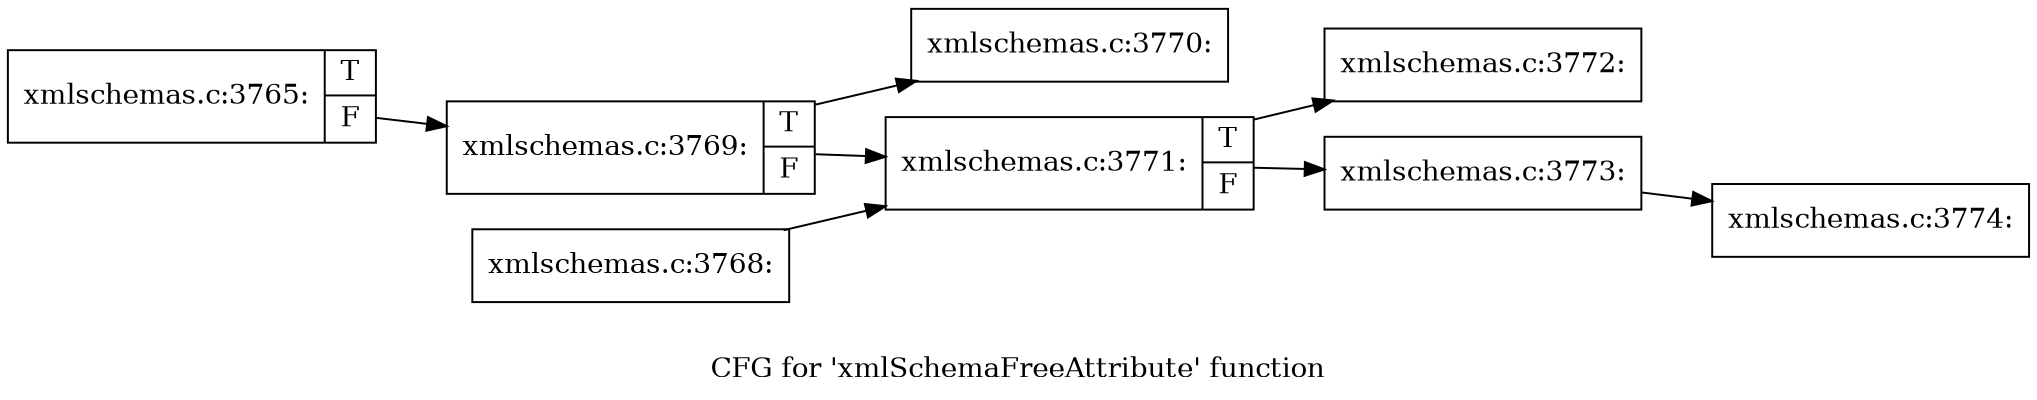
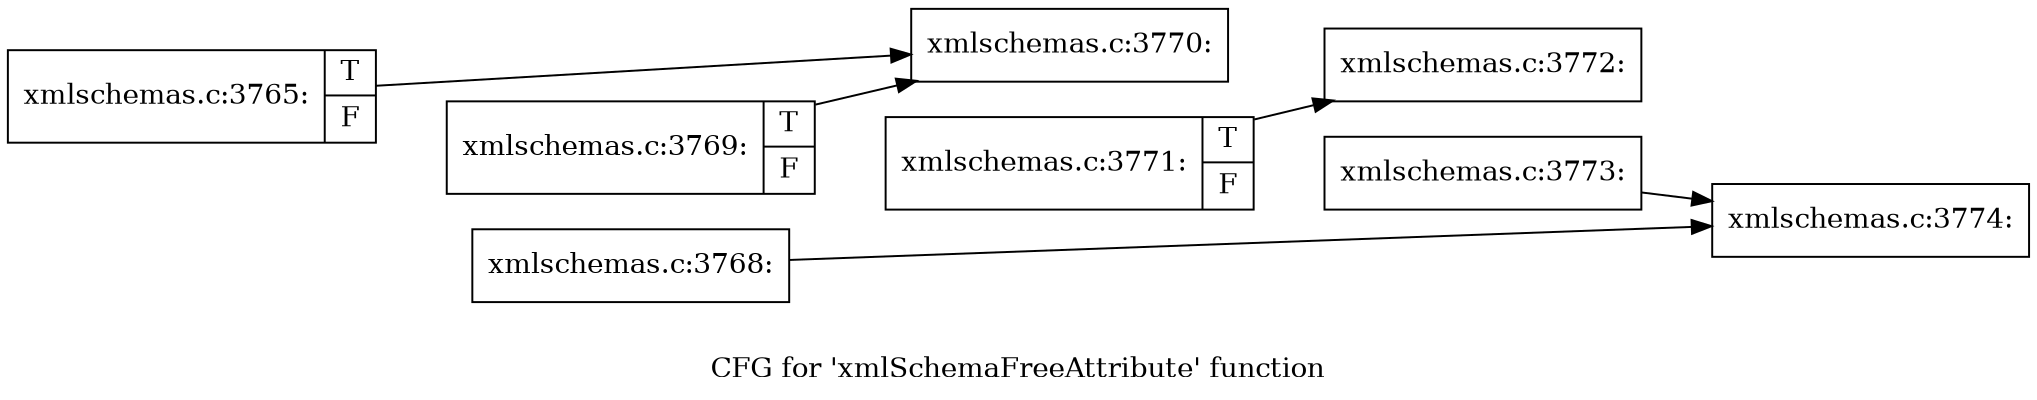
(402, 121) -> (633, 71)
(841, 155) -> none
(1279, 168) -> none
(825, 220) -> (1240, 243)
